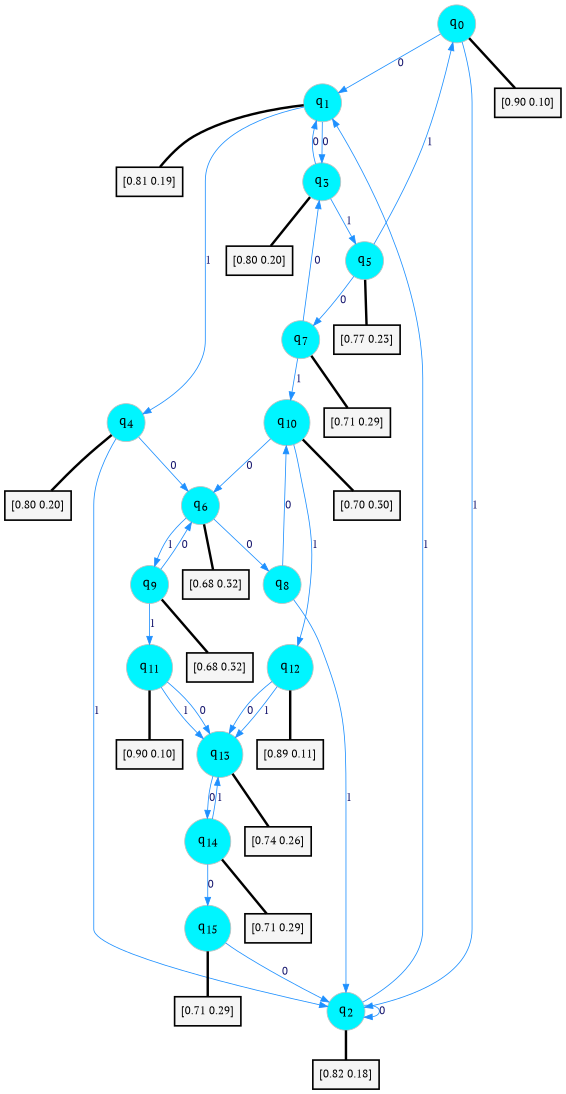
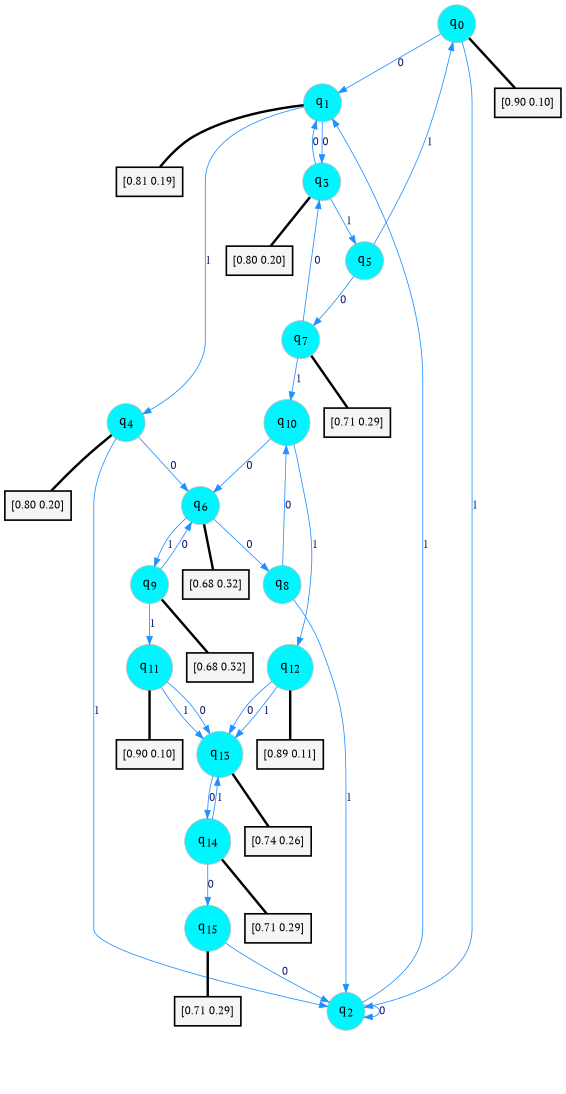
(367, 340) -> none
(367, 506) -> none
(346, 1075) -> none
